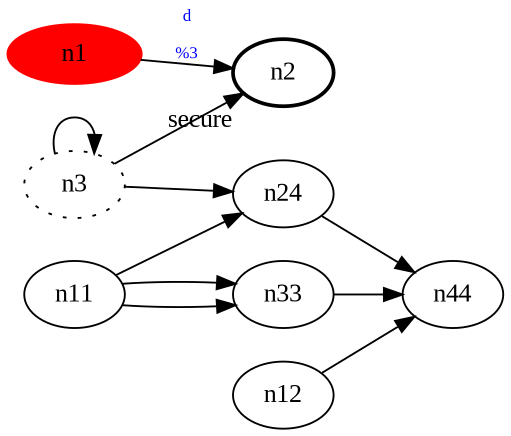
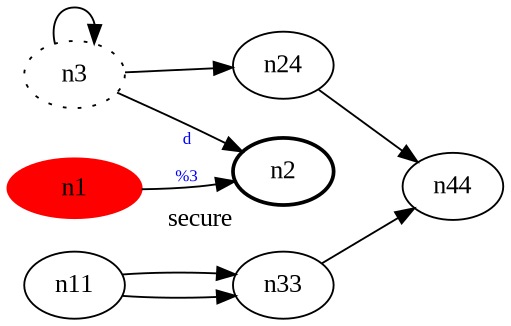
(170, 248) -> none
(283, 395) -> none
